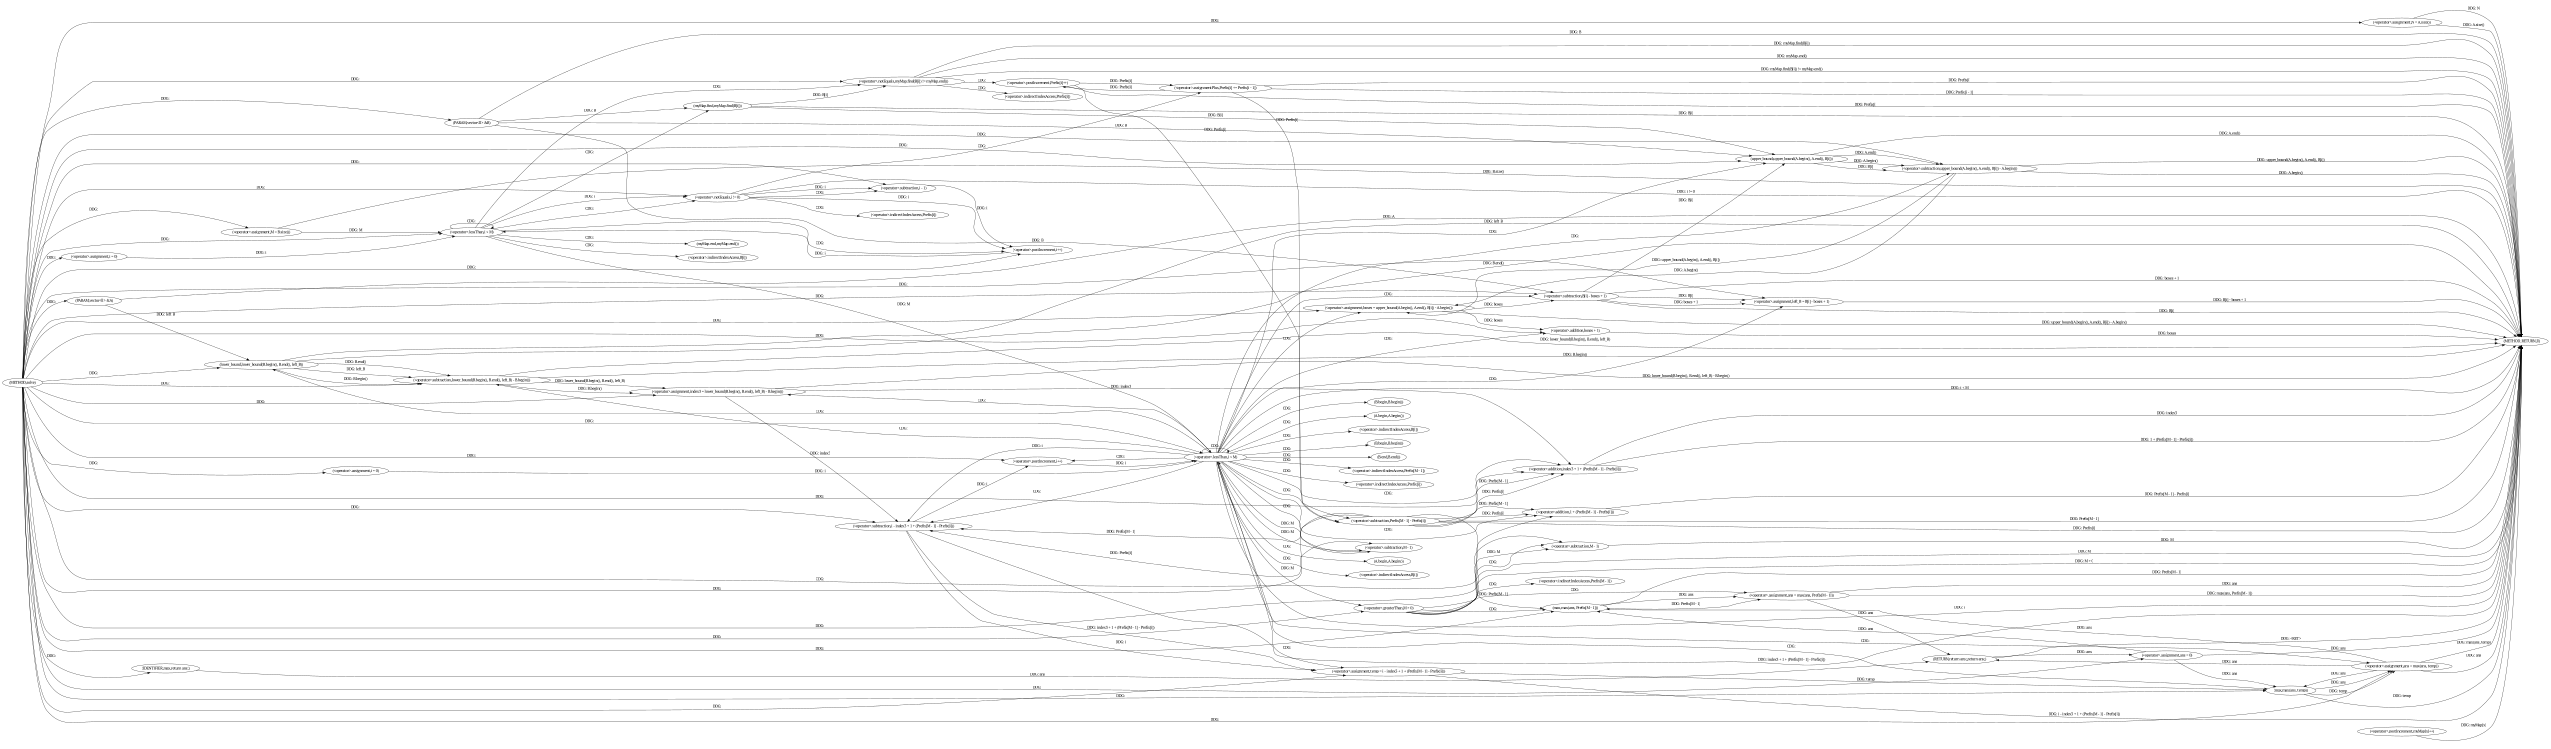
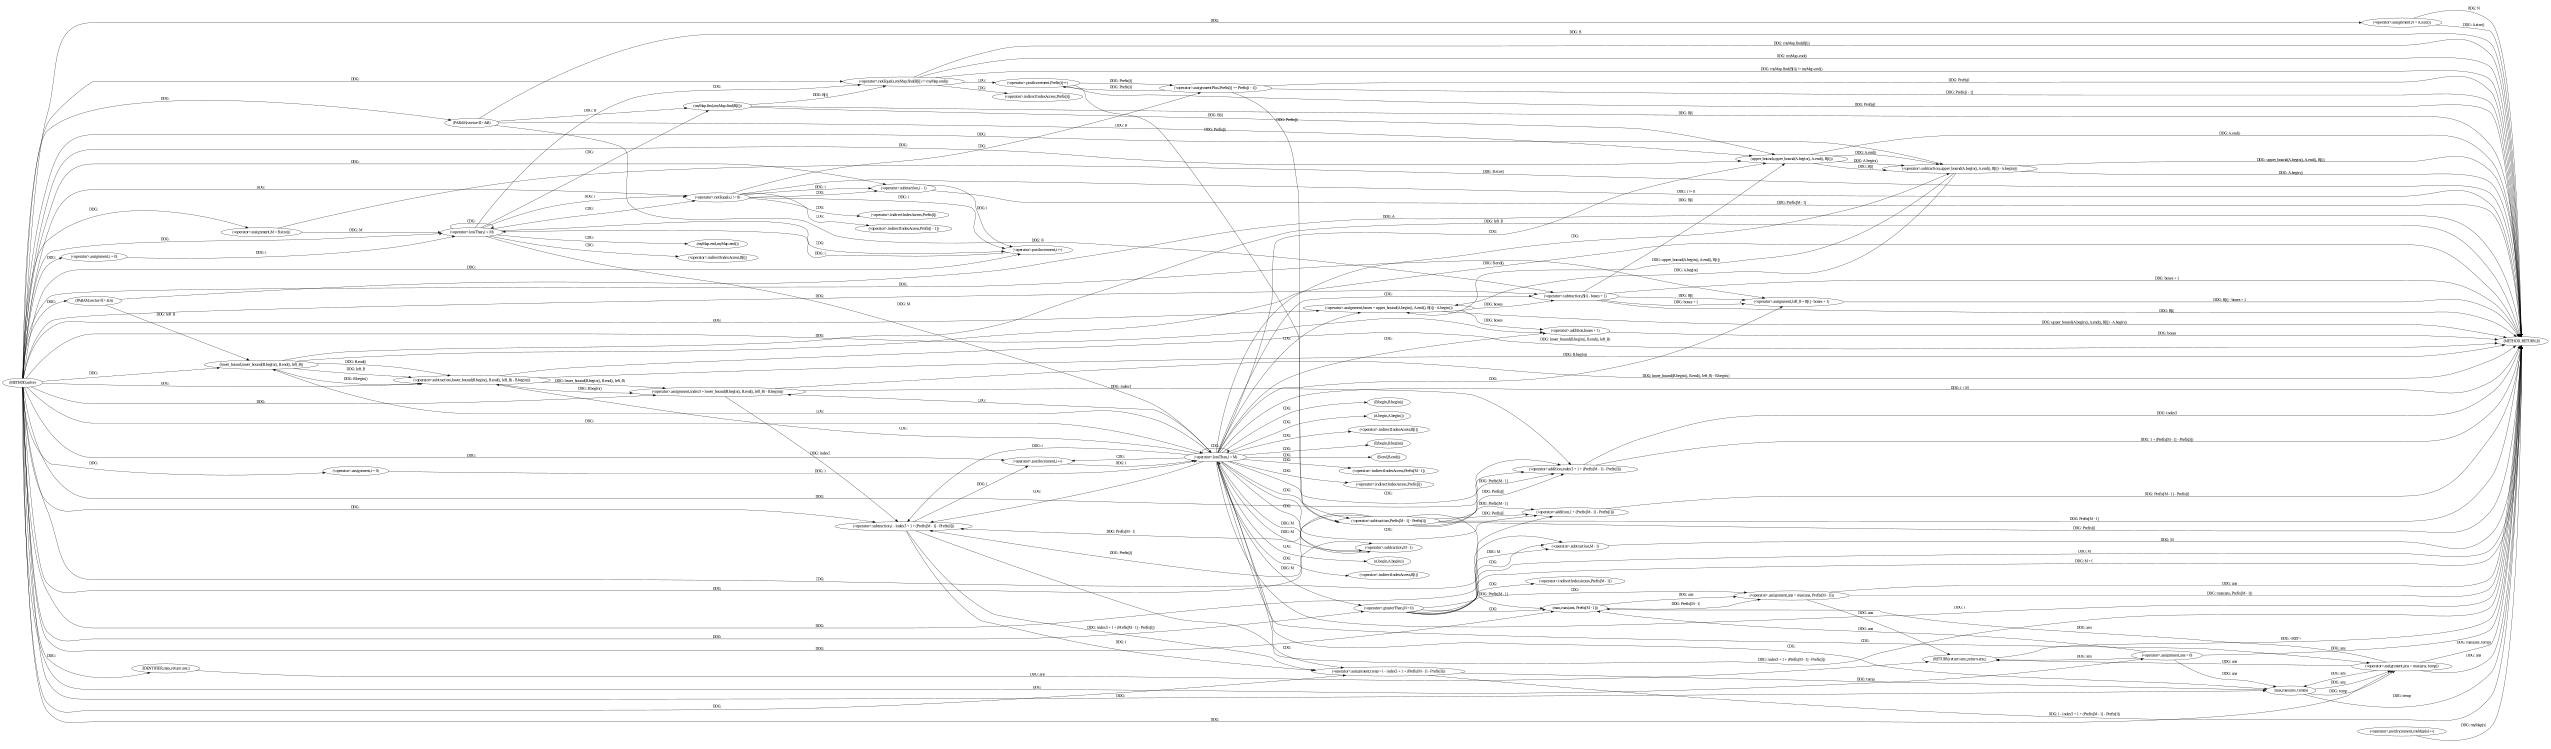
none -> (904, 229)
(2155, 574) -> (1775, 205)
(2061, 654) -> (2068, 660)
